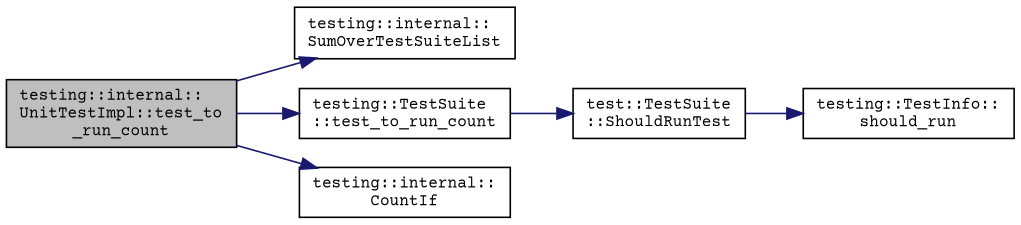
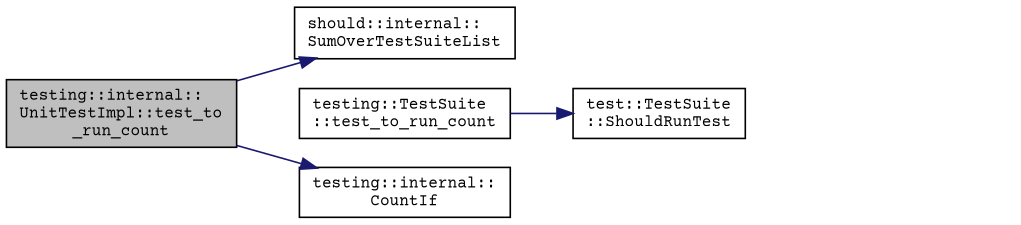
(405, 33) -> (405, 33)
(260, 113) -> none
(909, 113) -> none
